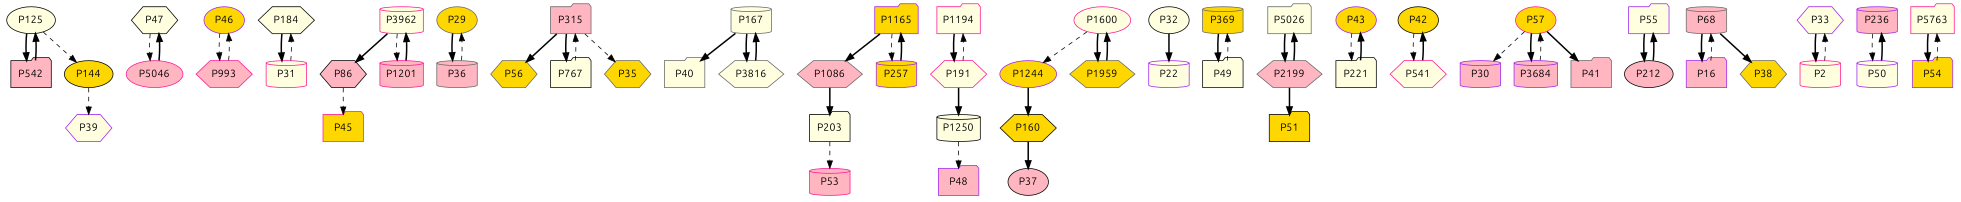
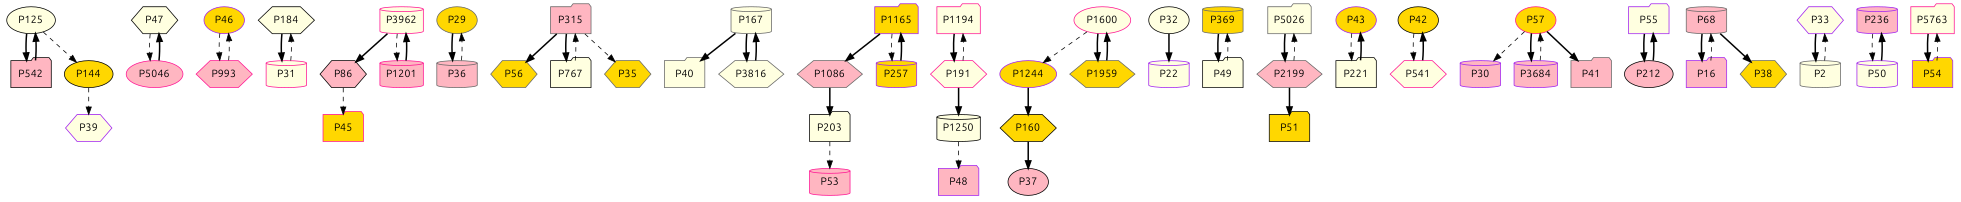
(1294, 51) -> (1294, 51)
(1820, 74) -> (1820, 74)
